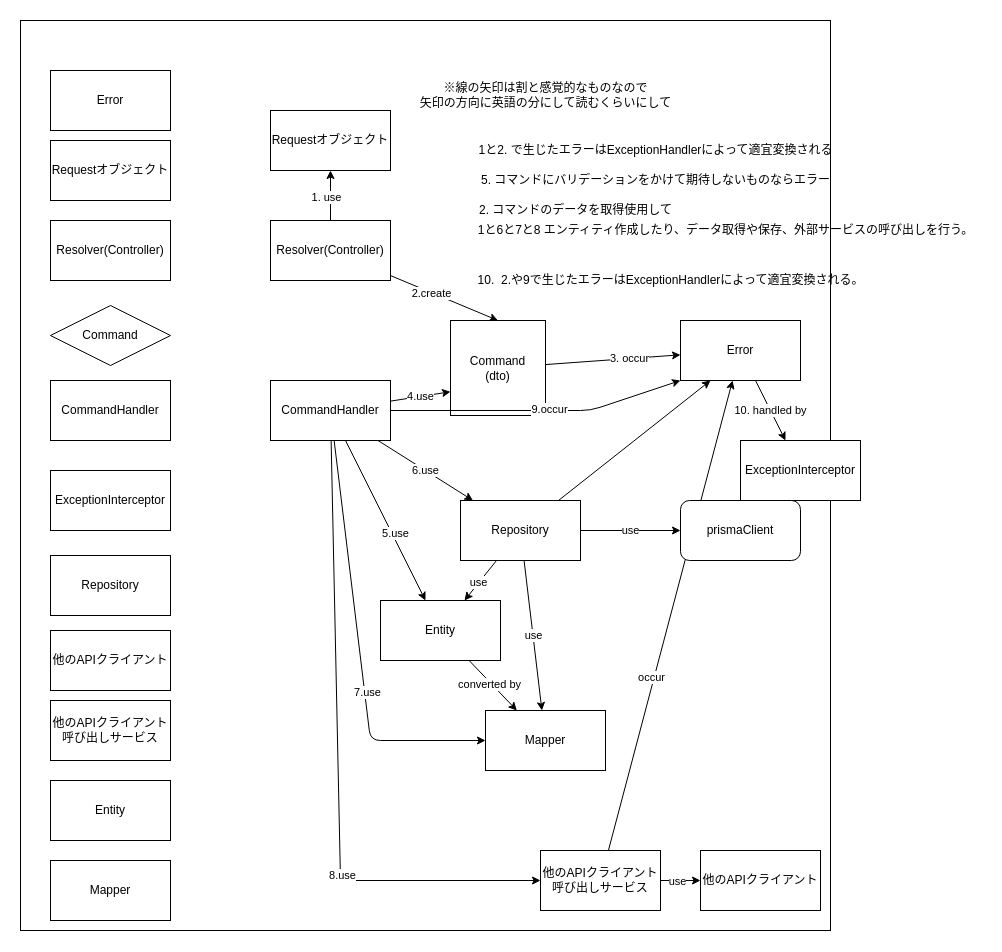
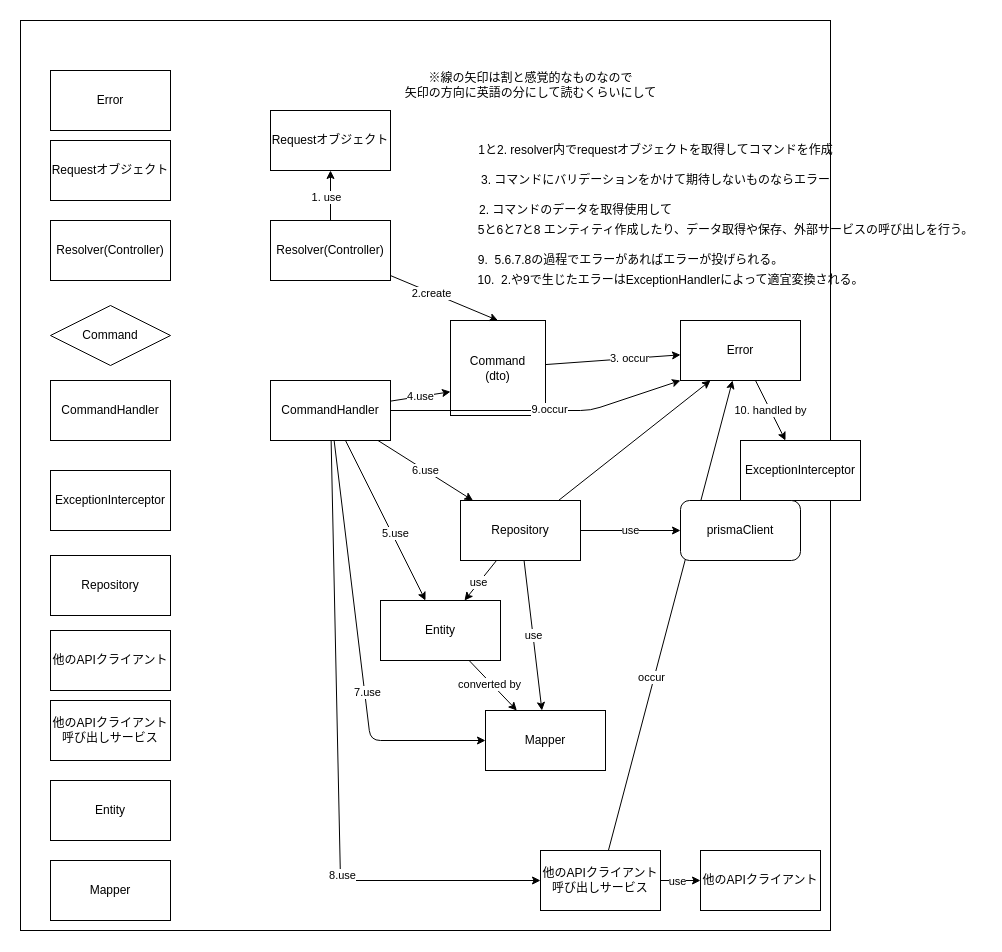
(546, 96) -> (531, 86)
(656, 151) -> (656, 151)
(656, 181) -> (656, 181)
(726, 231) -> (726, 231)
none -> (631, 261)
